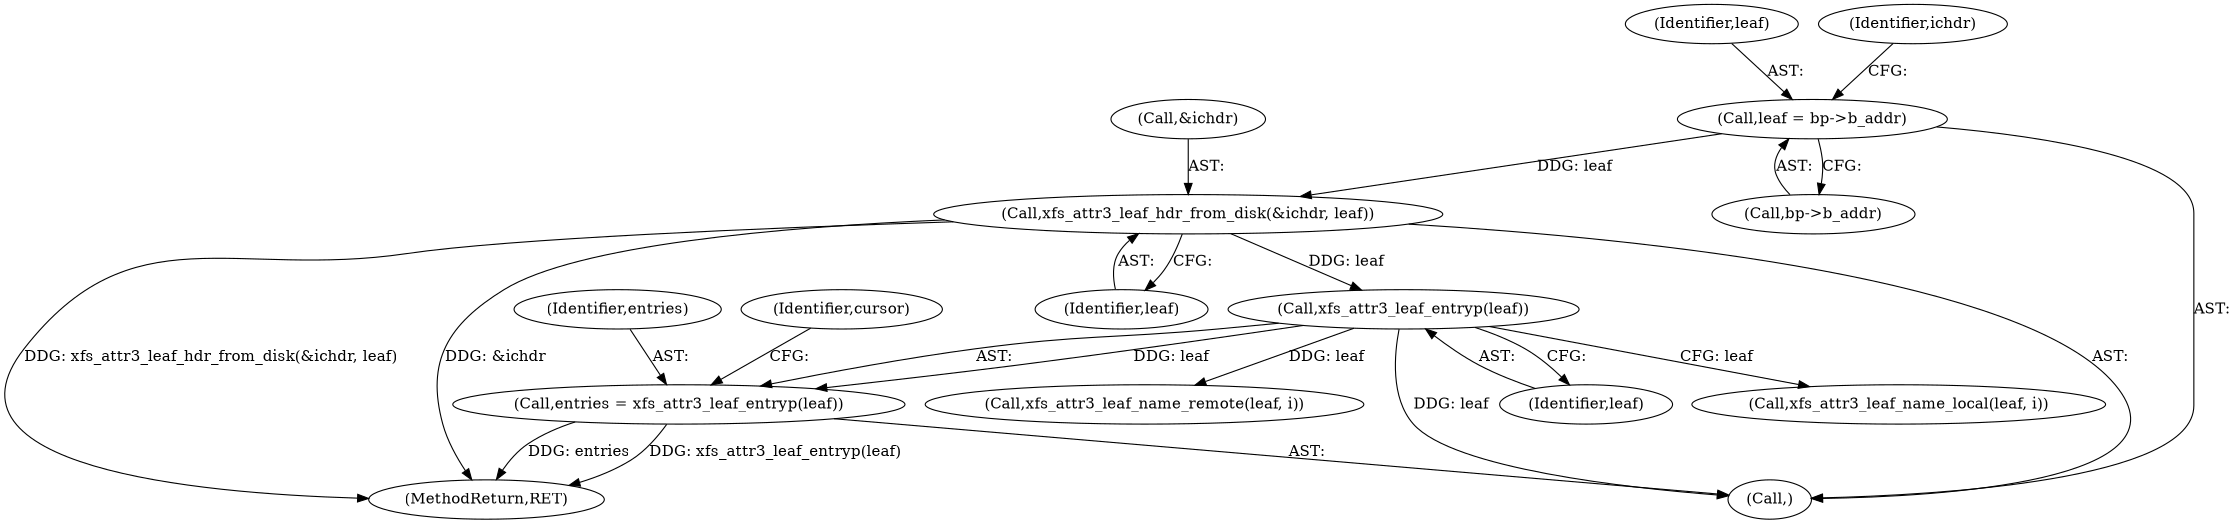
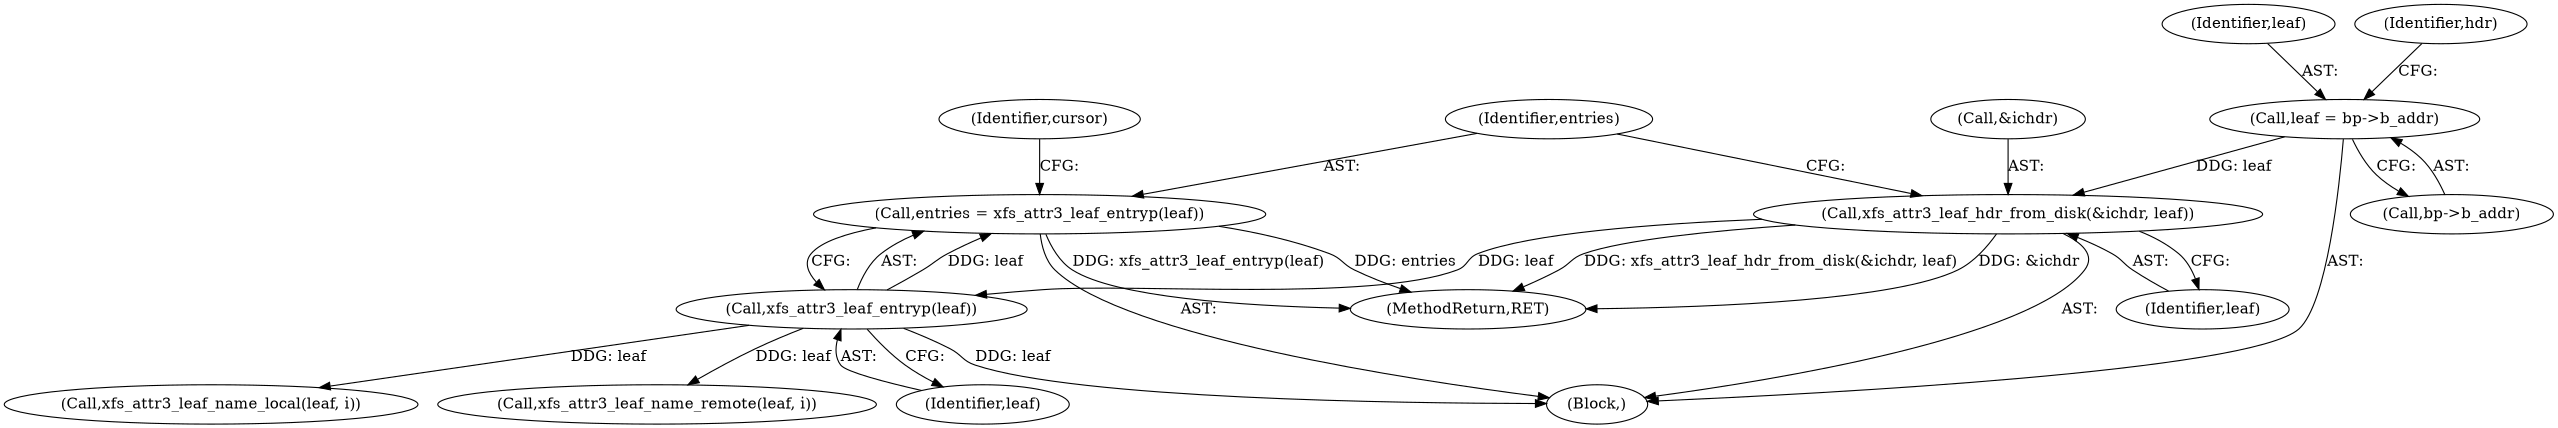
(1913, 24) -> (2441, 24)
none -> (1764, 164)
none -> (827, 242)
(1717, 357) -> (609, 357)
(1770, 500) -> (1597, 404)
